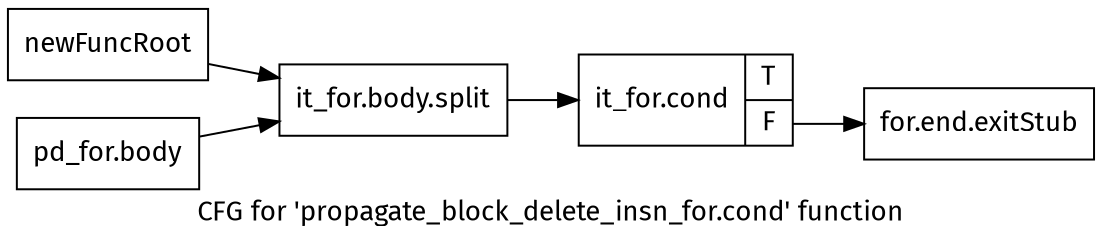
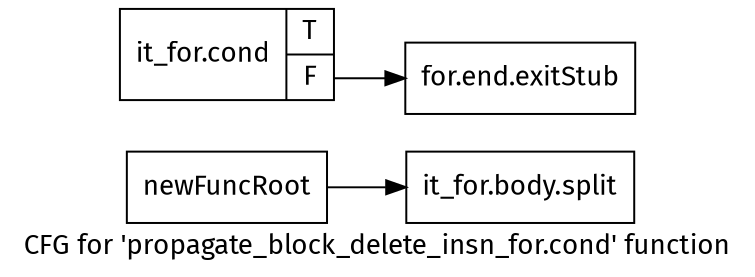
(533, 100) -> none
(108, 154) -> none
